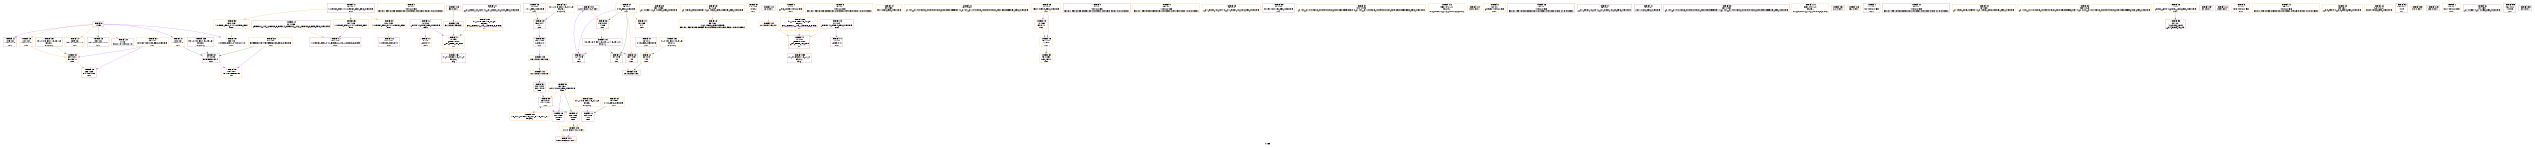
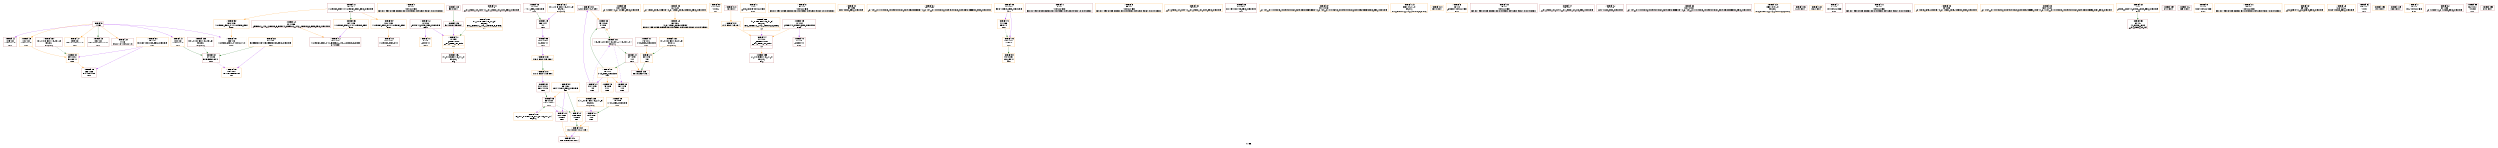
(627, 33) -> (621, 65)
(335, 45) -> (335, 45)
(592, 49) -> (598, 63)
